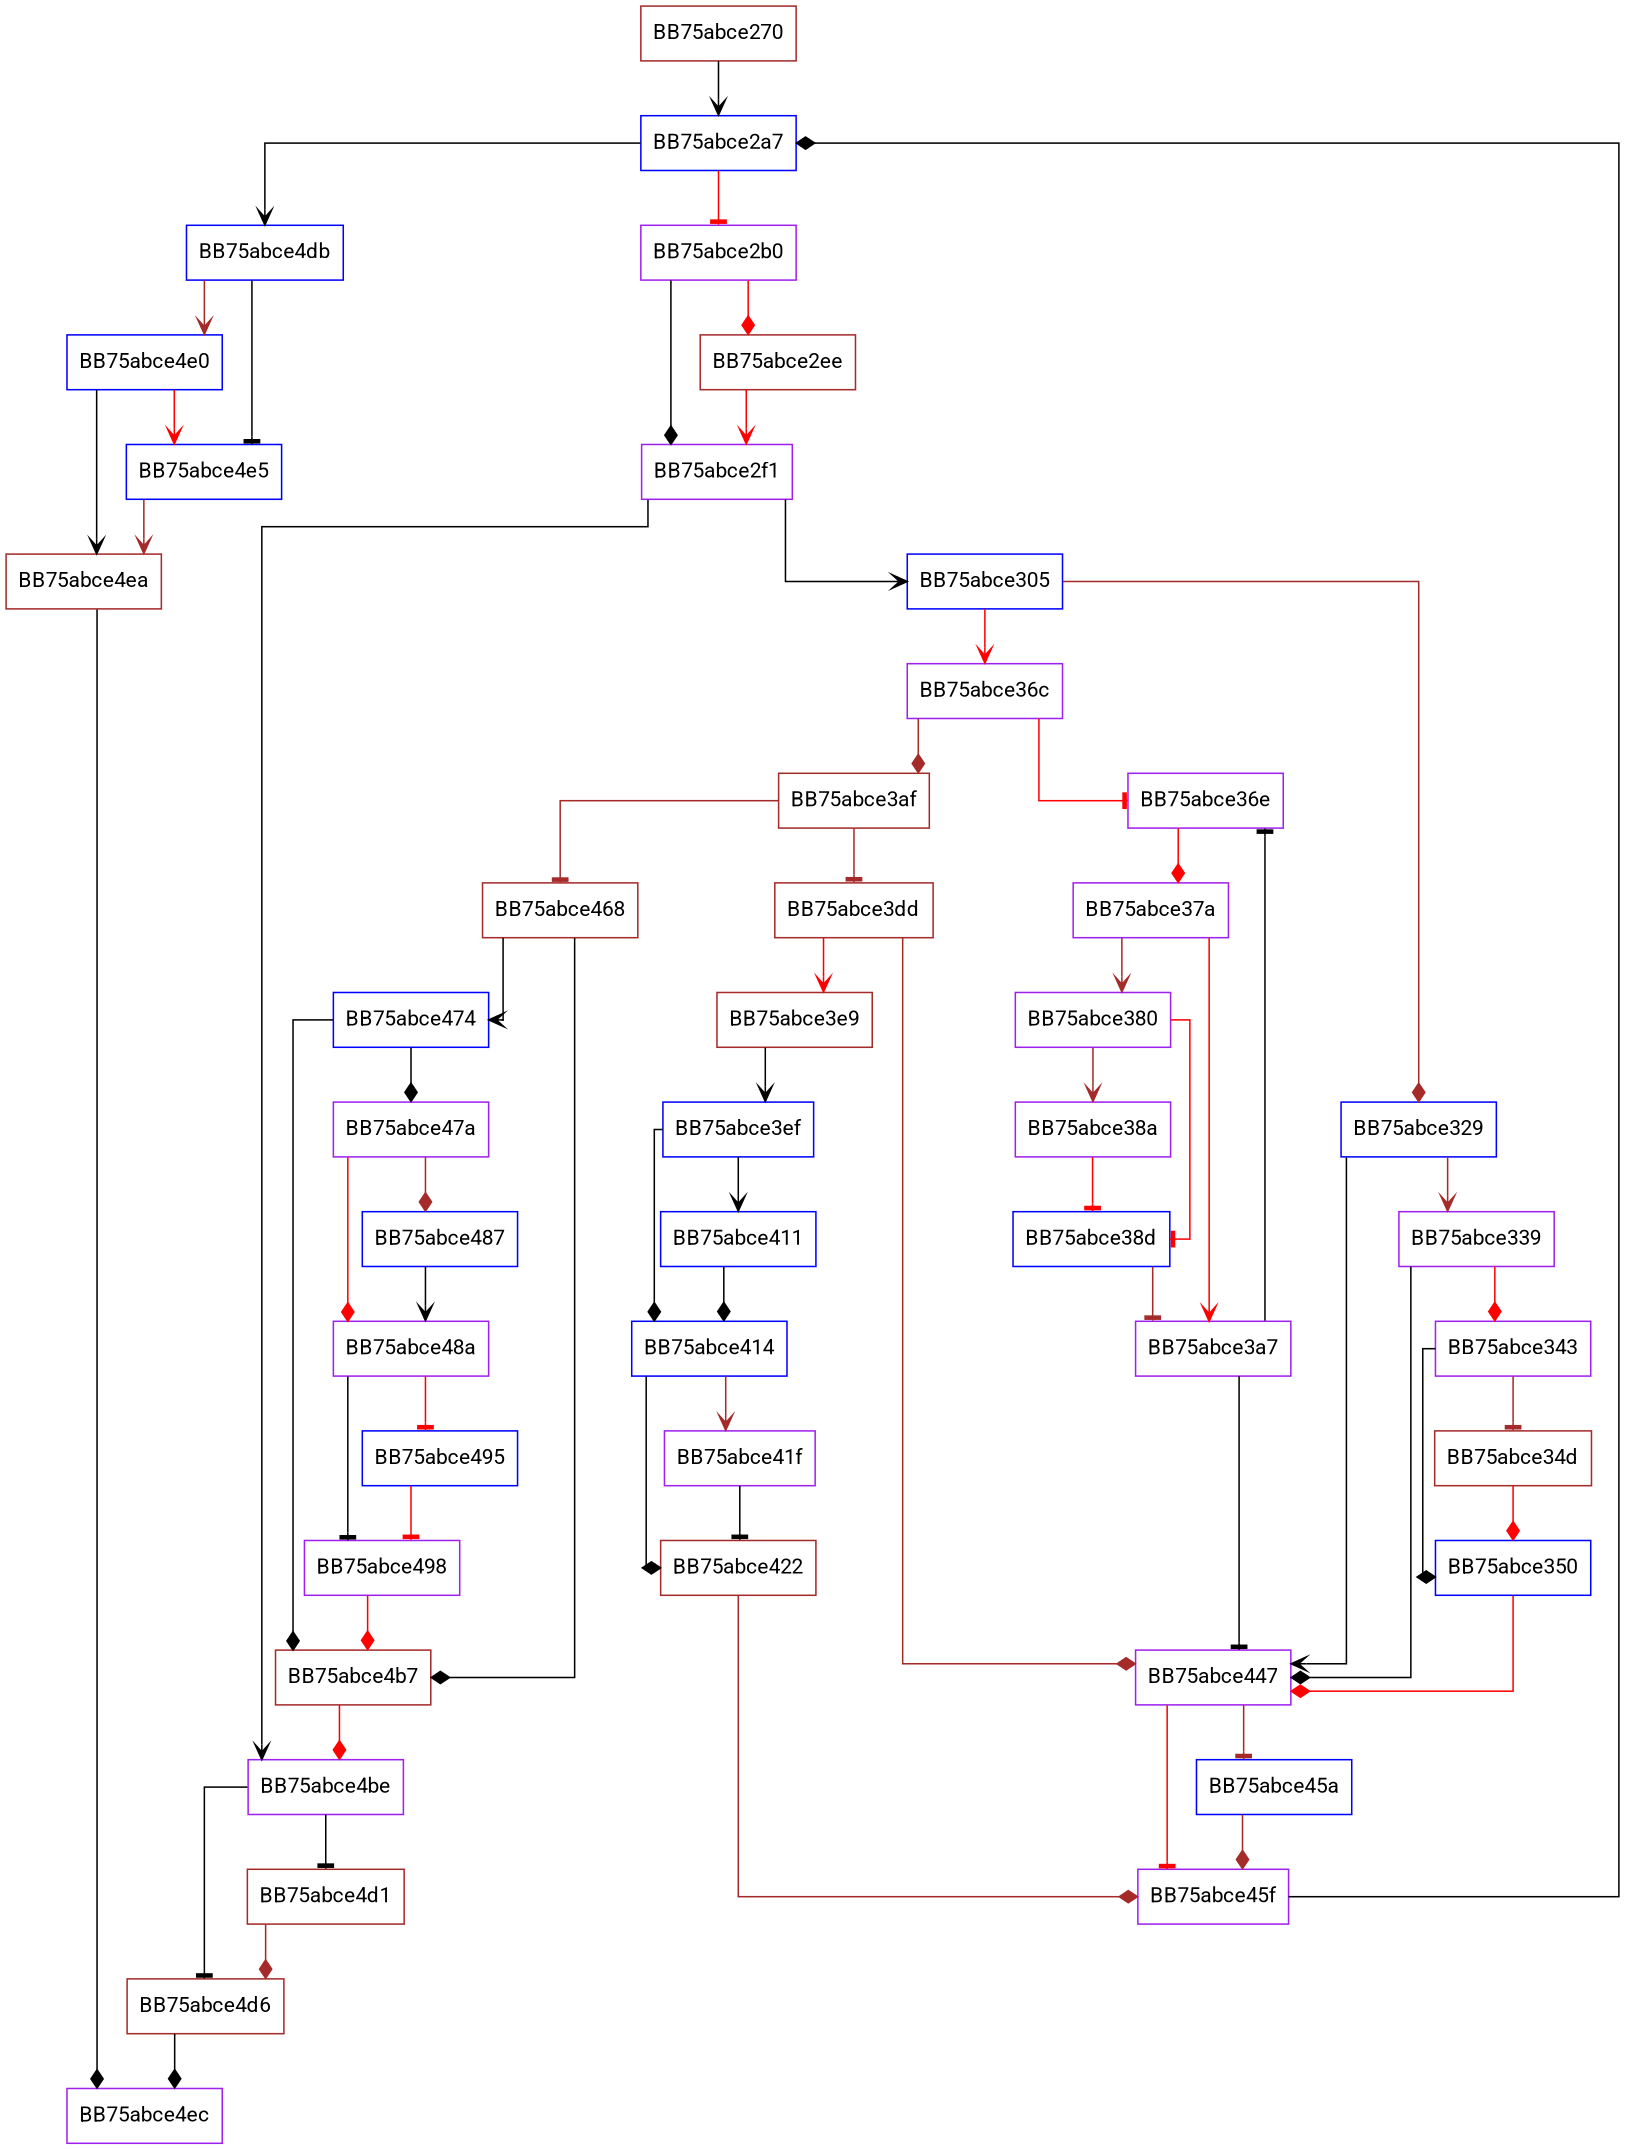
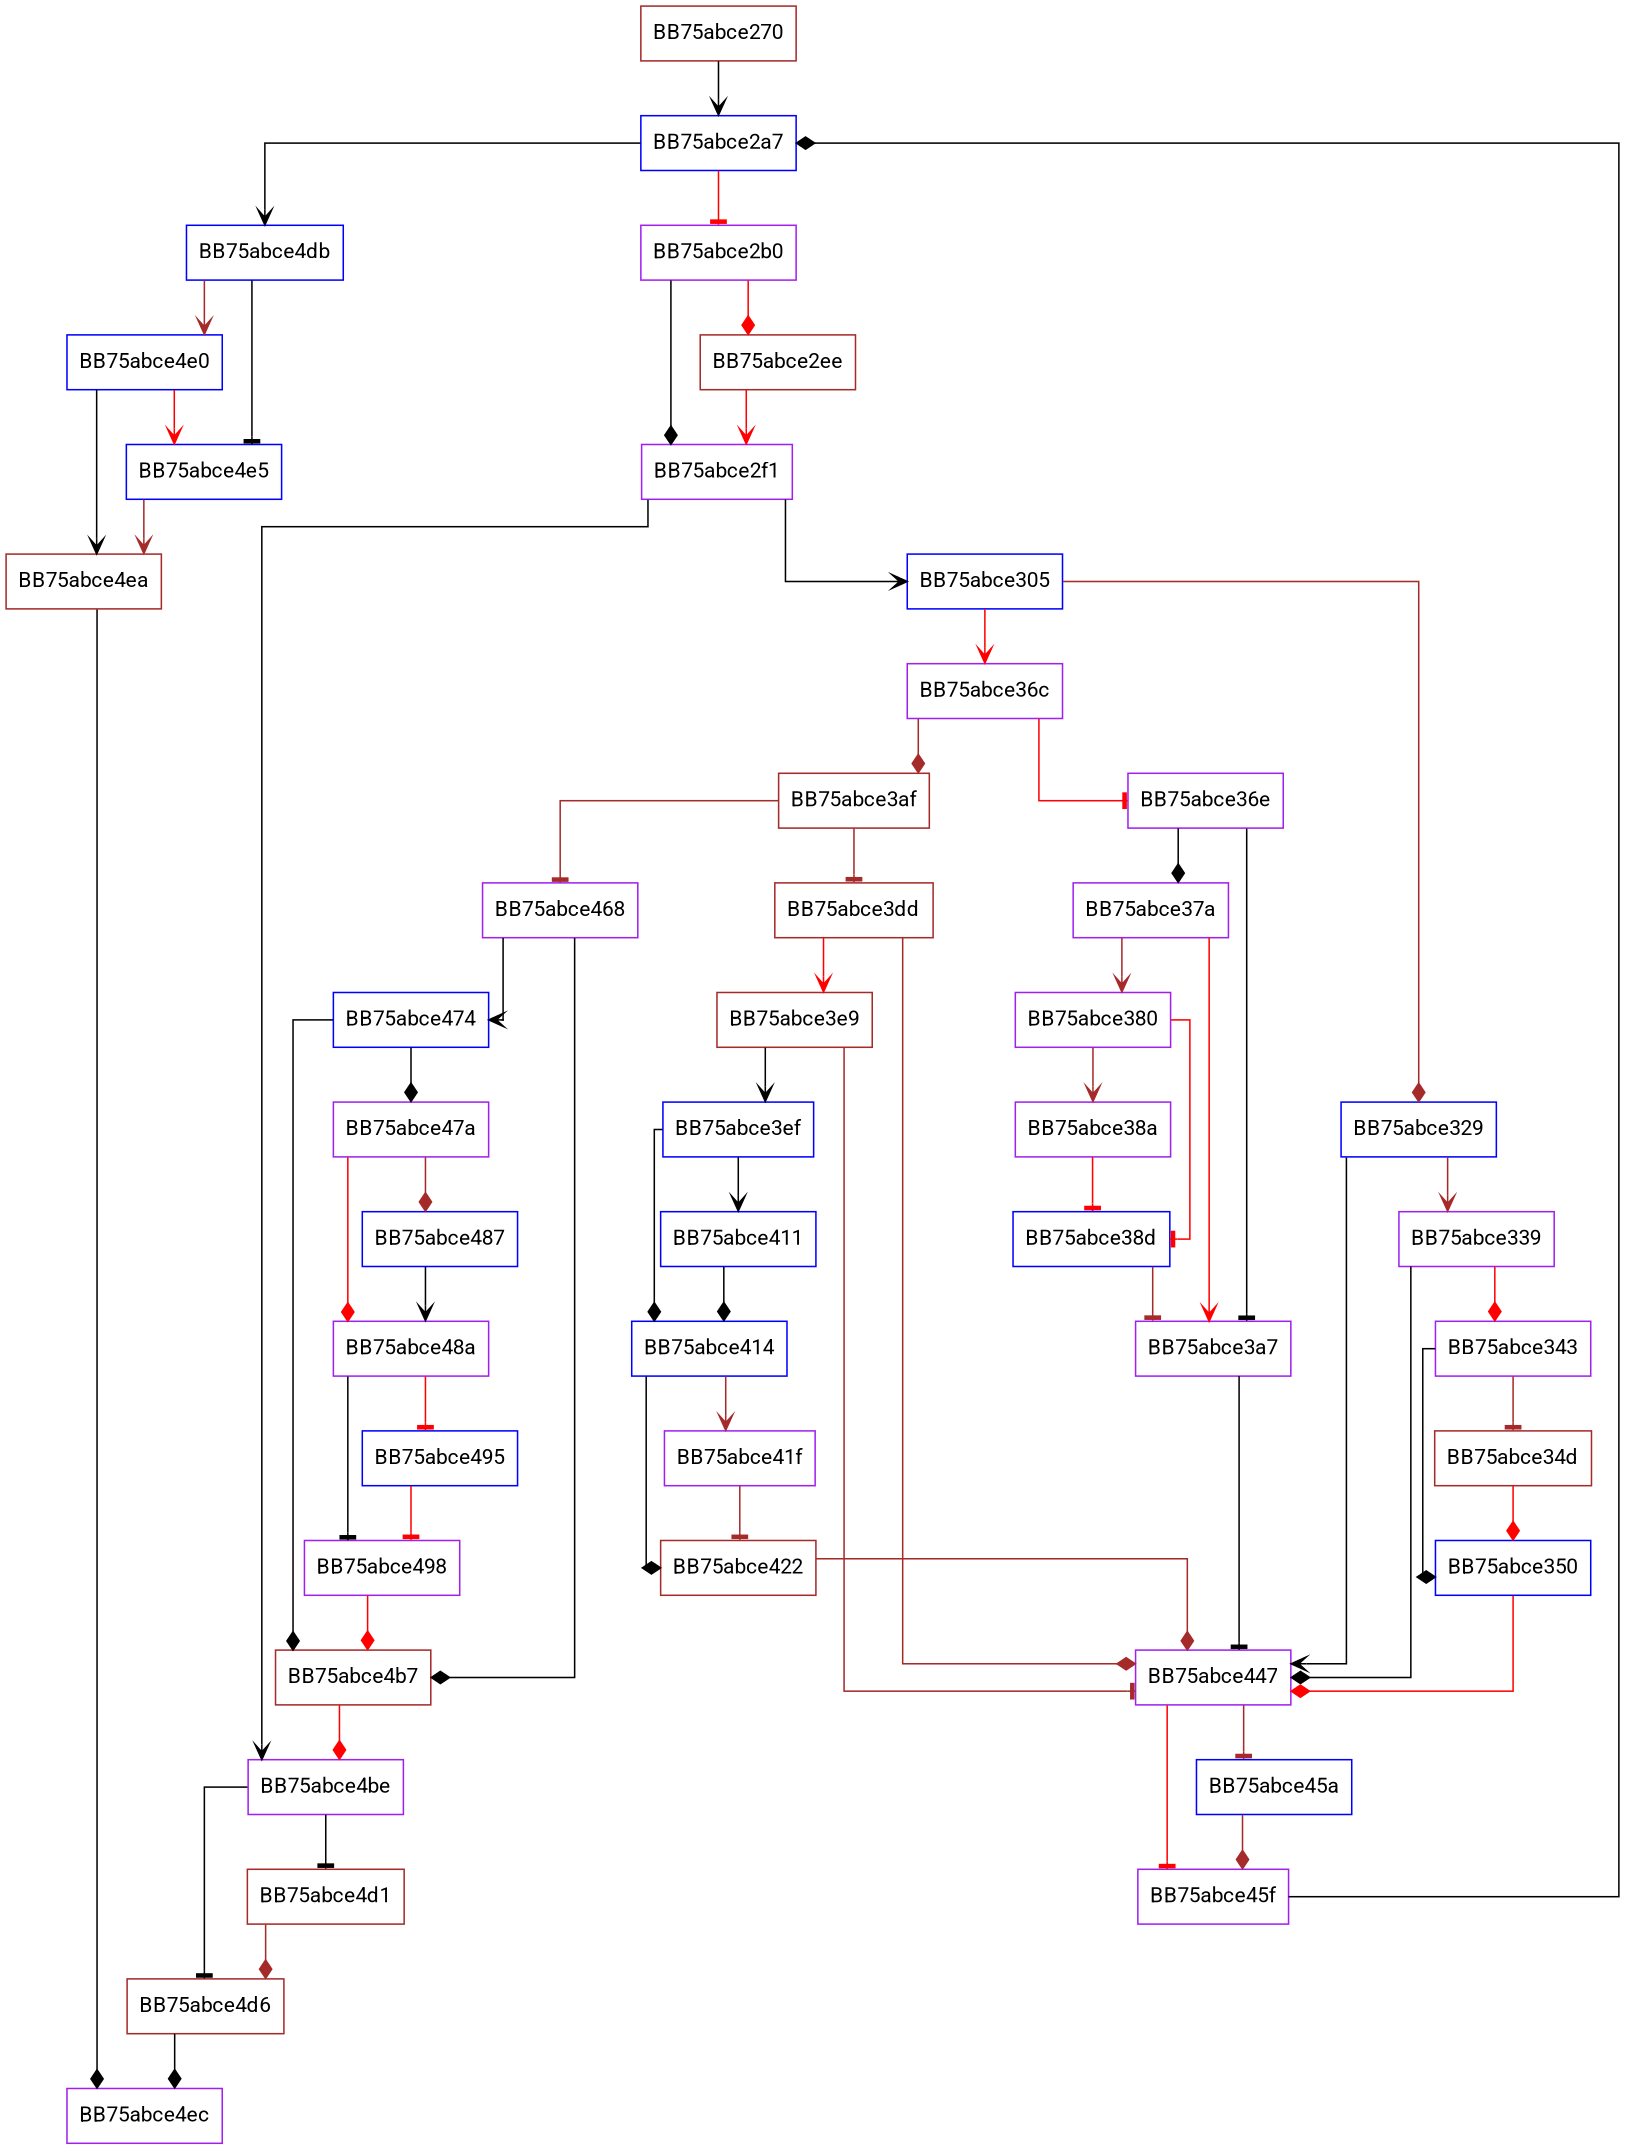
(1178, 846) -> (1178, 846)
(560, 910) -> (560, 910)
(1265, 1078) -> (1247, 1071)
(740, 1509) -> (740, 1509)
none -> (844, 1511)
(778, 1897) -> (1038, 1559)
